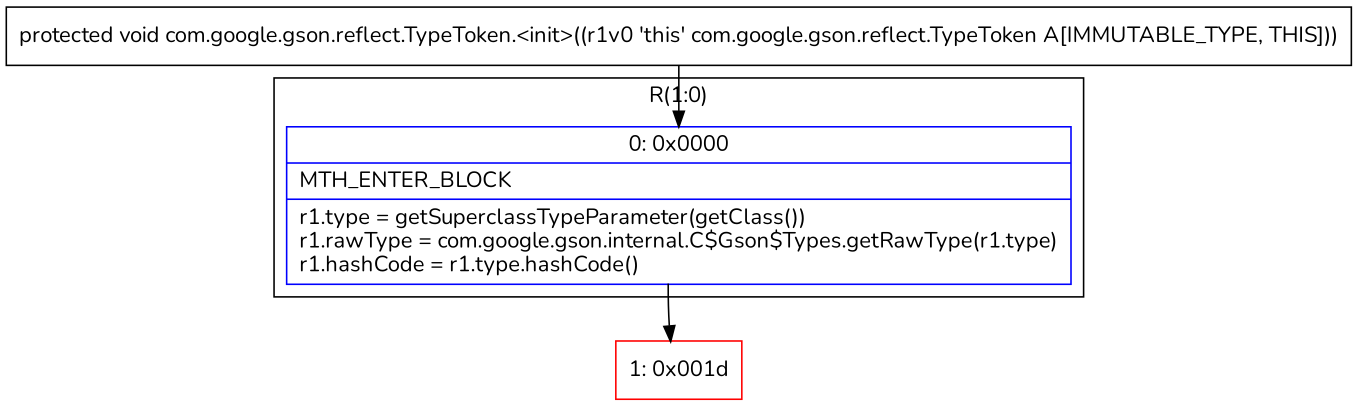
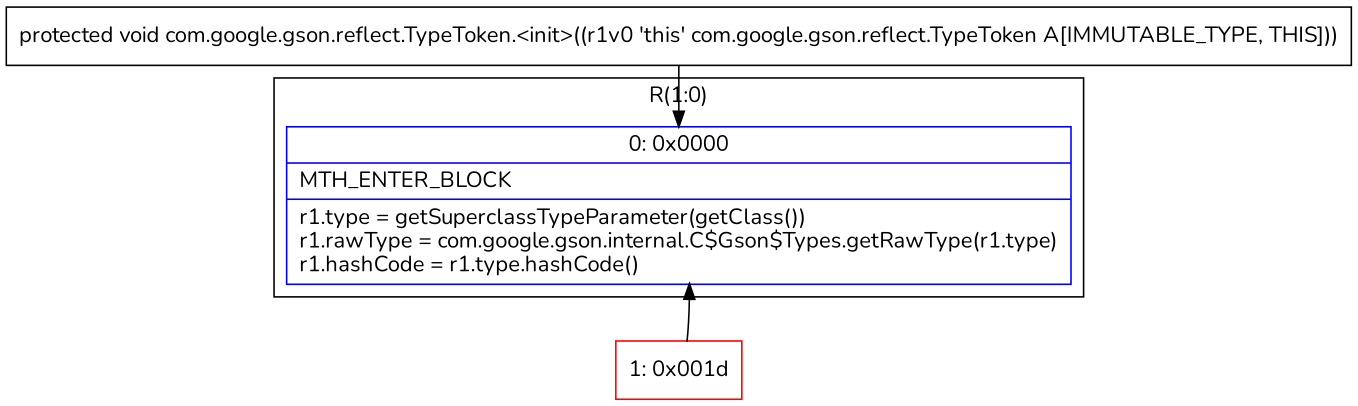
(668, 307) -> (689, 321)
